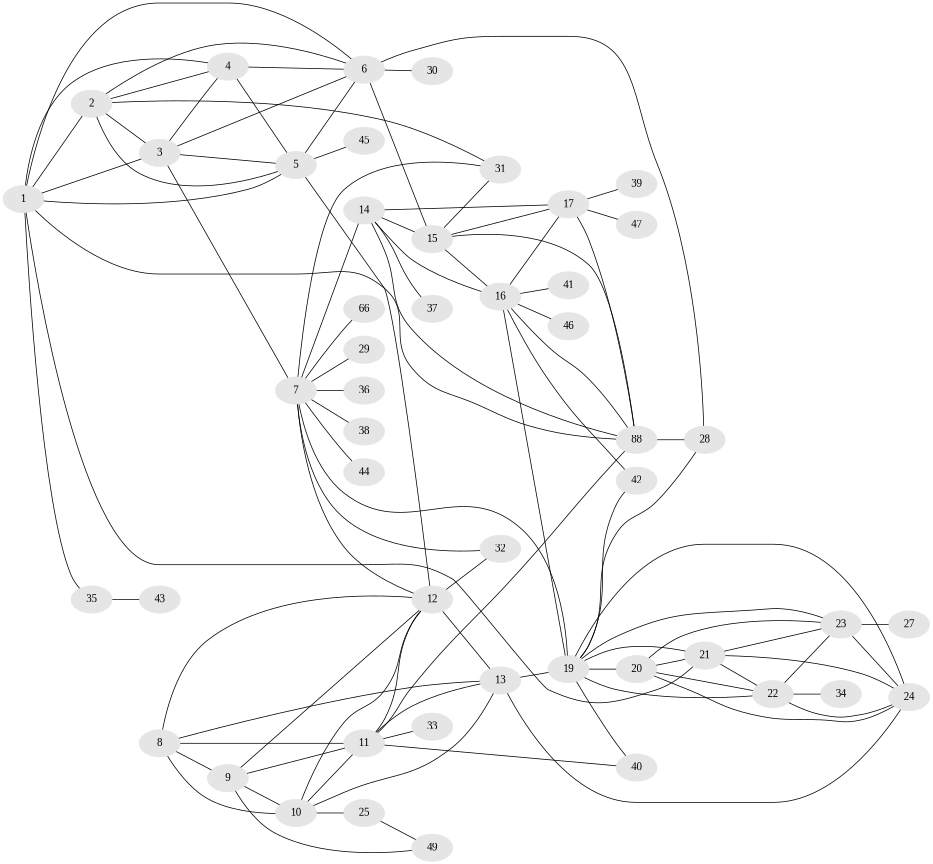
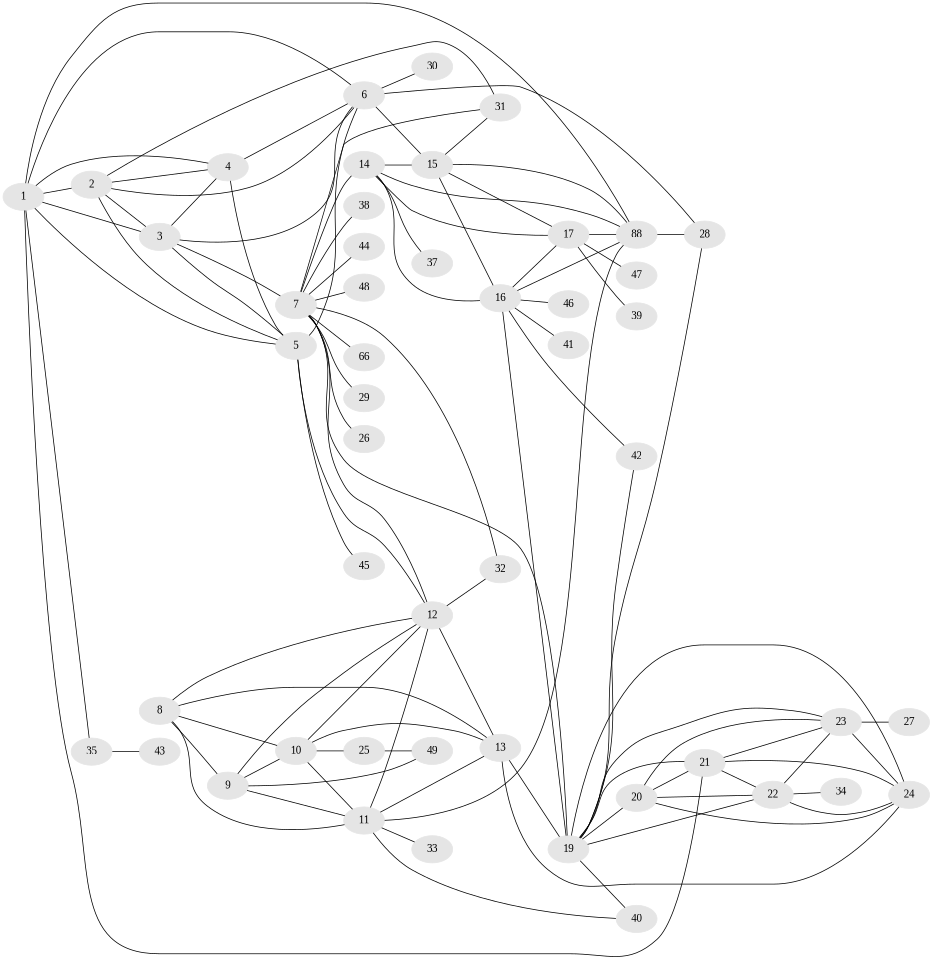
none -> (364, 288)
(364, 391) -> (364, 439)
